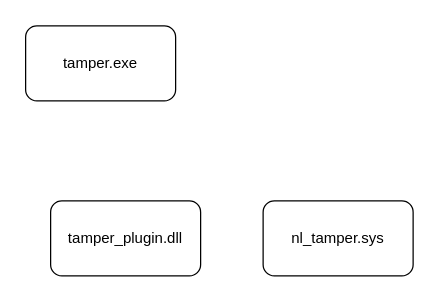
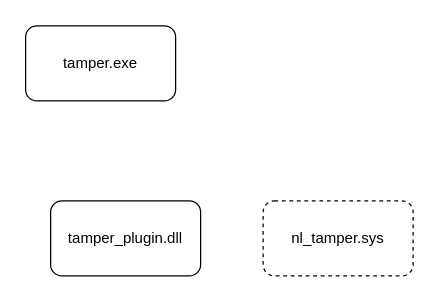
(338, 238) -> (338, 238)
